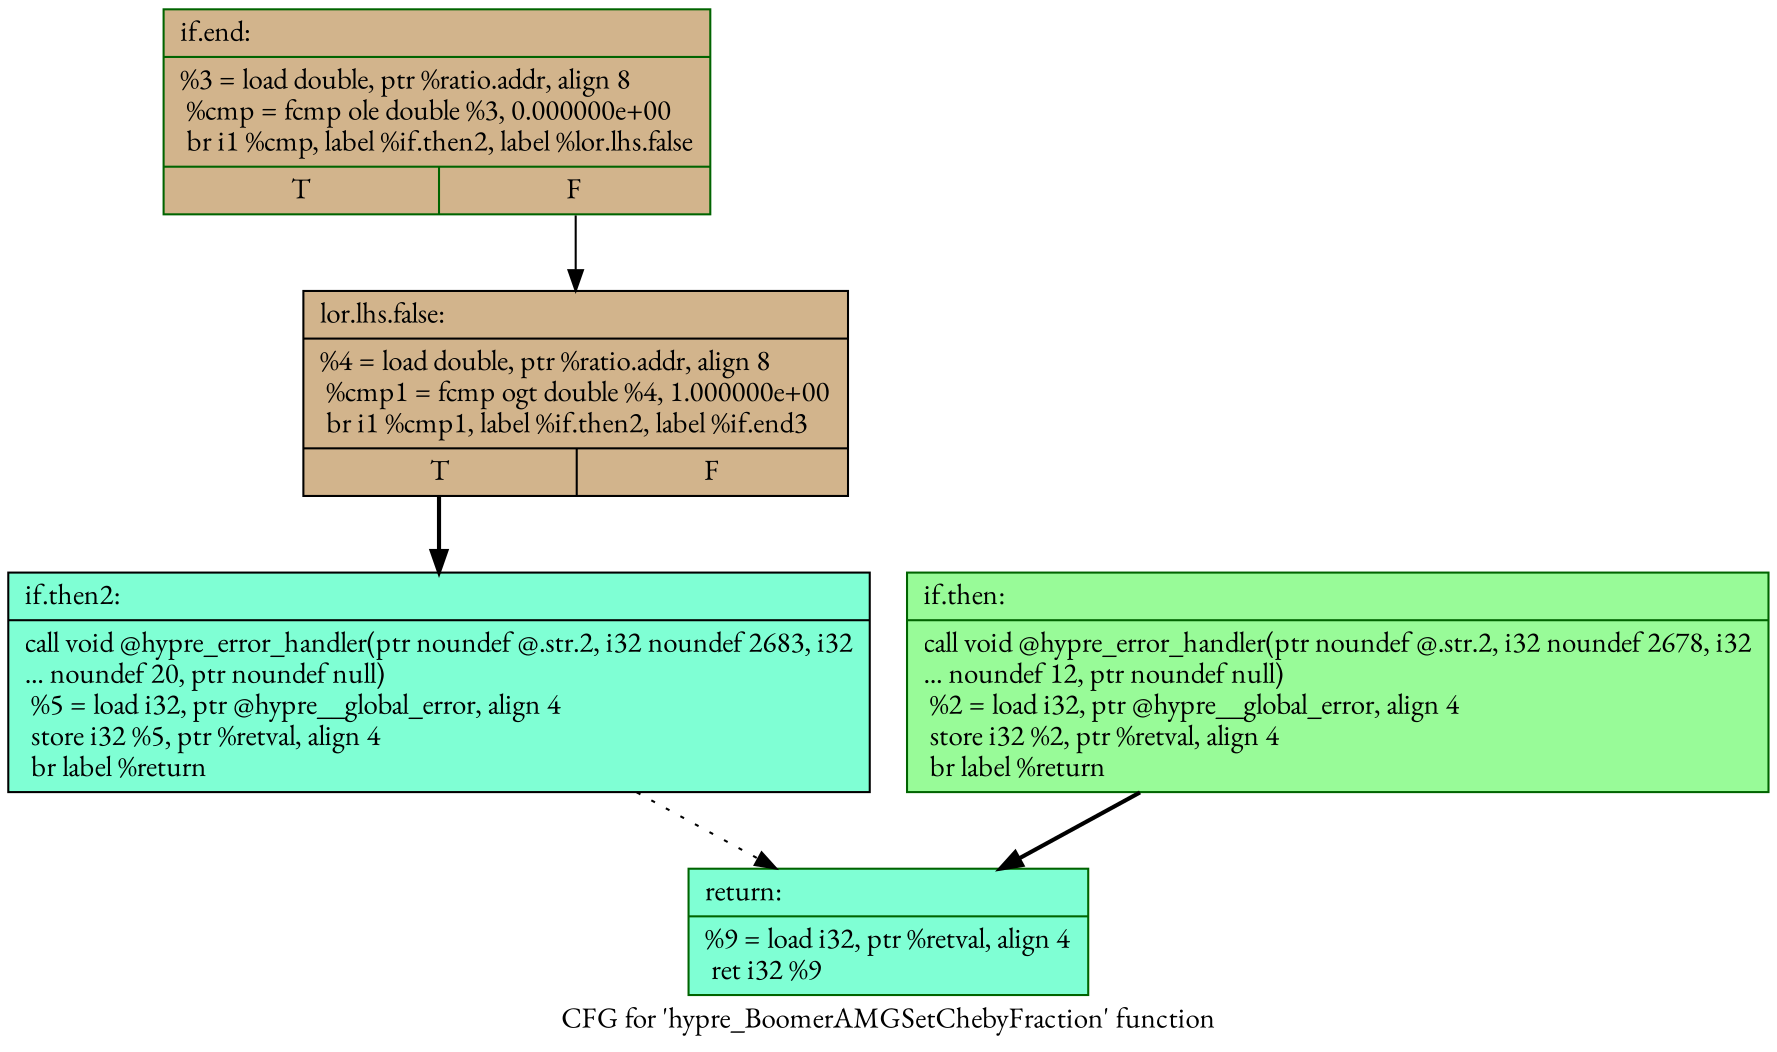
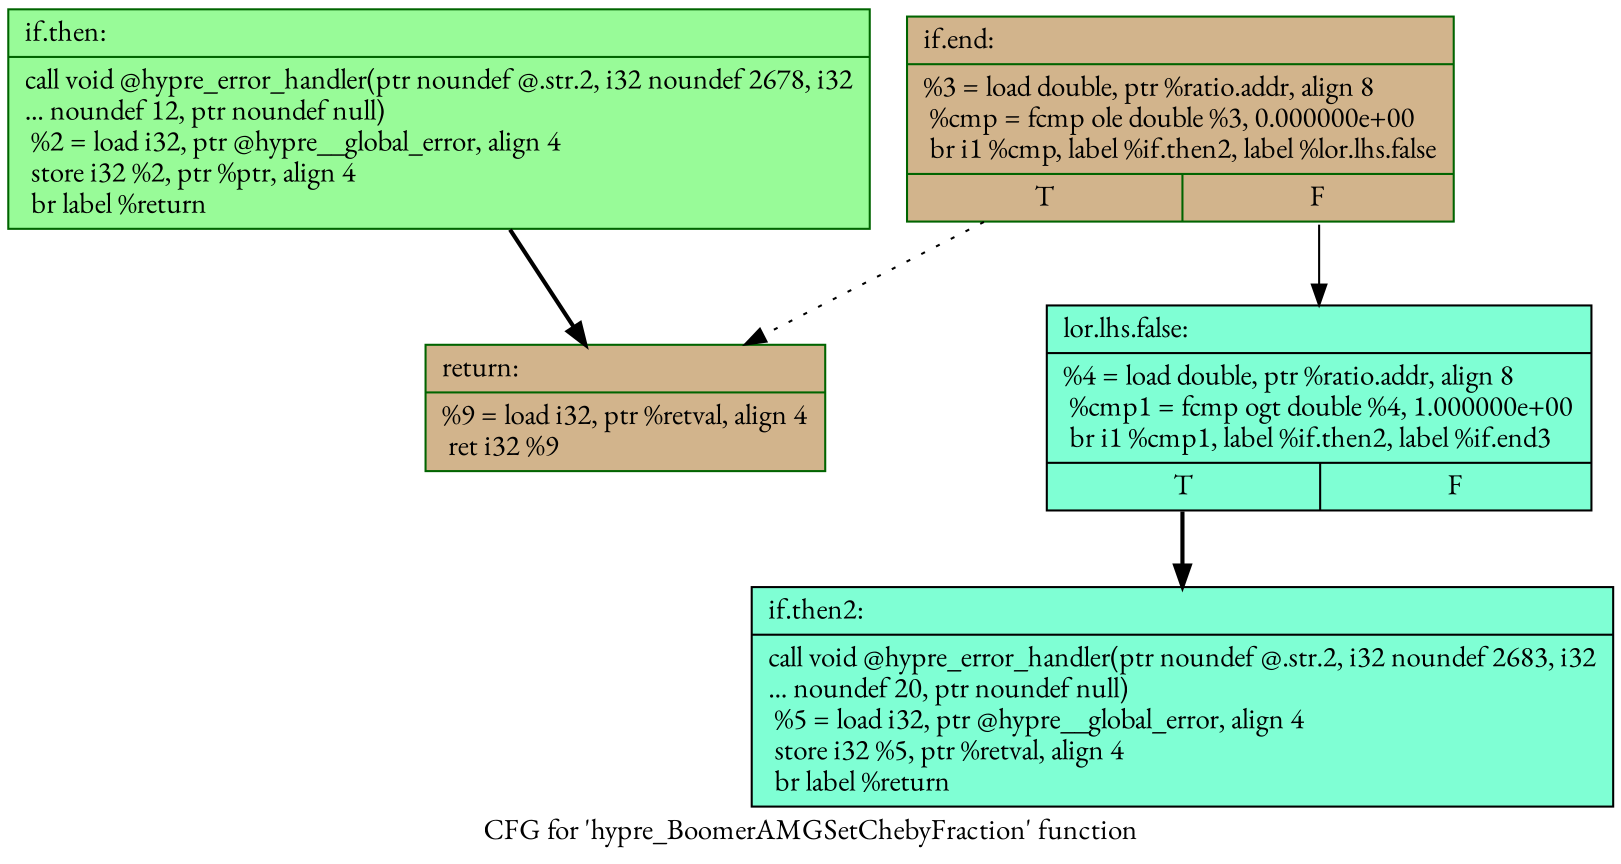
(576, 393) -> (1319, 408)
(1102, 736) -> (191, 173)
(697, 826) -> (874, 278)
(888, 932) -> (625, 408)
